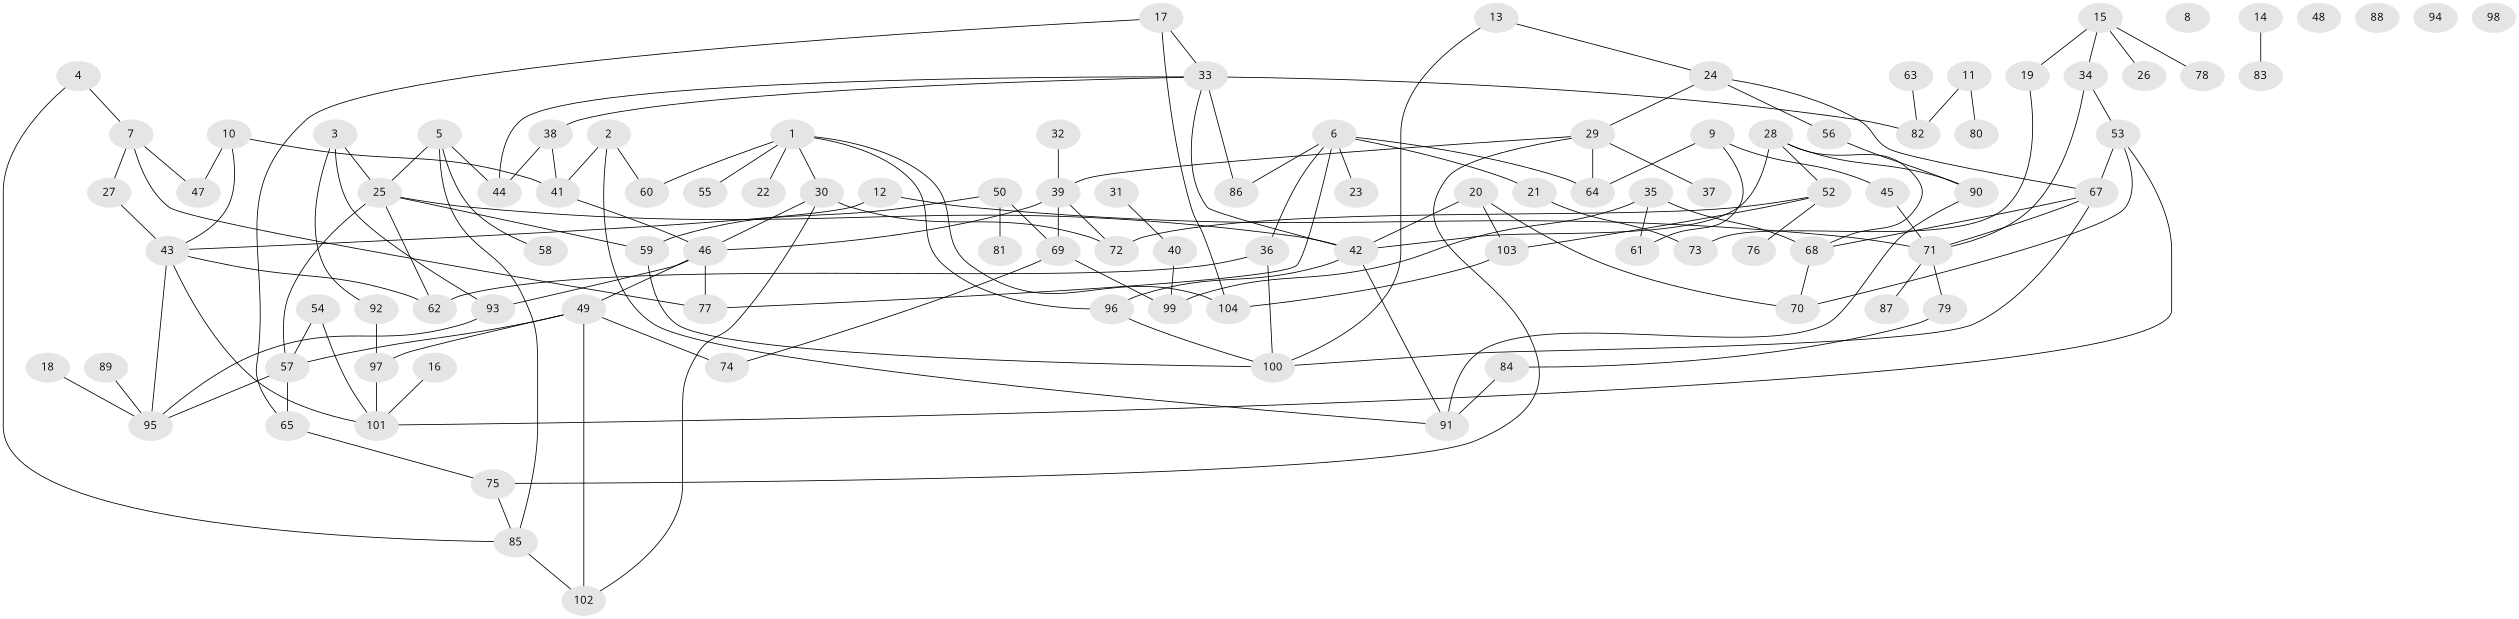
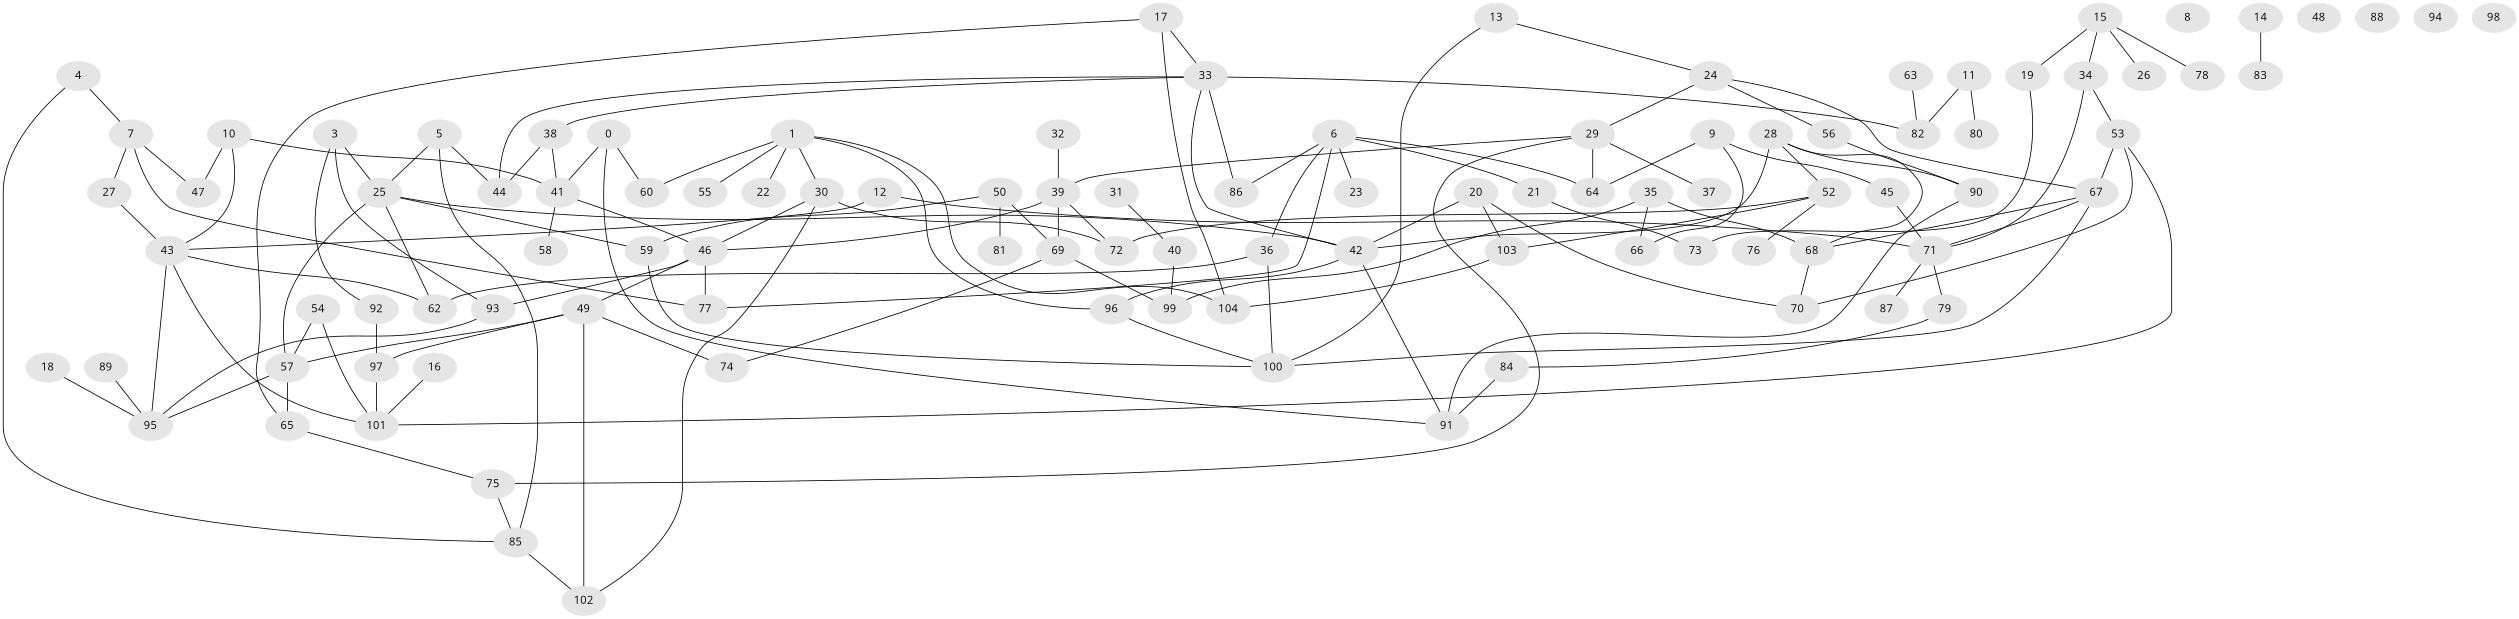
(609, 134) -> (609, 134)
(465, 200) -> (552, 222)
(1637, 251) -> (1637, 251)
